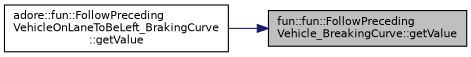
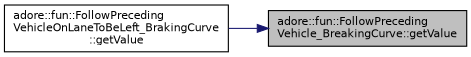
(368, 28) -> (368, 28)
